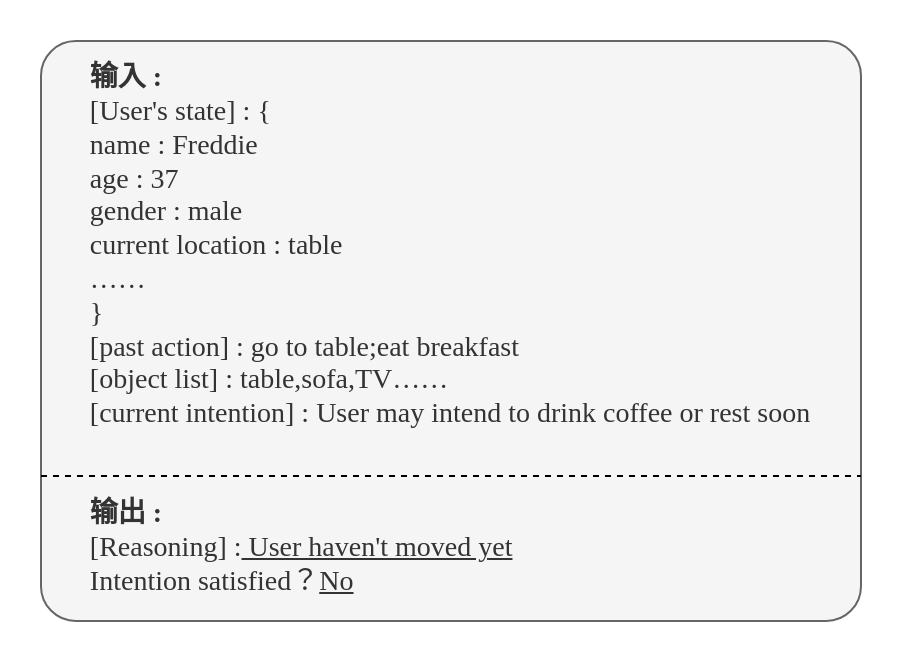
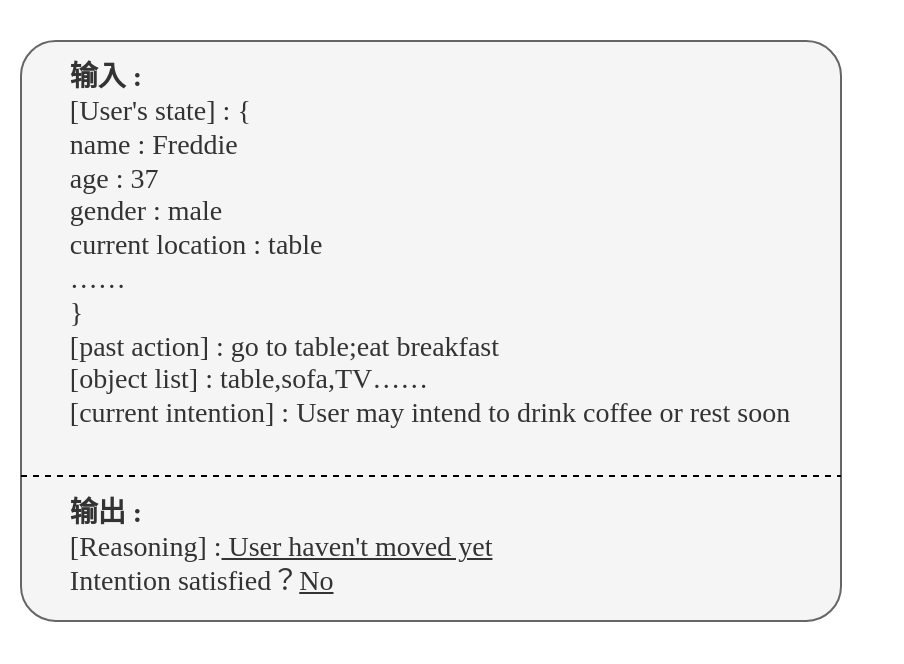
(451, 331) -> (431, 331)
